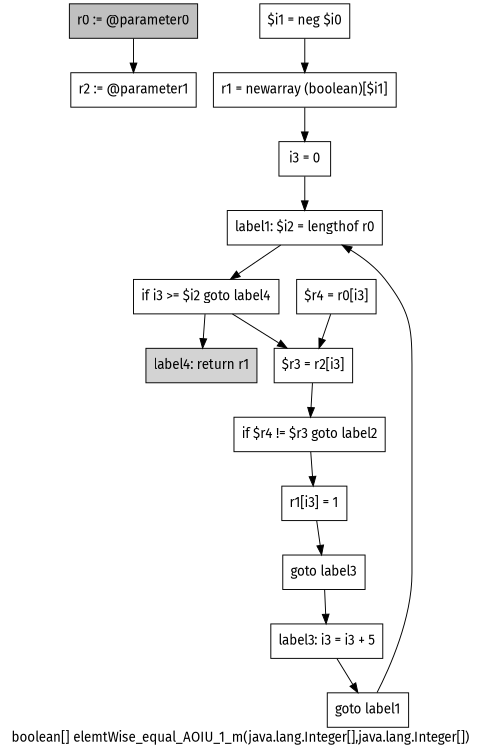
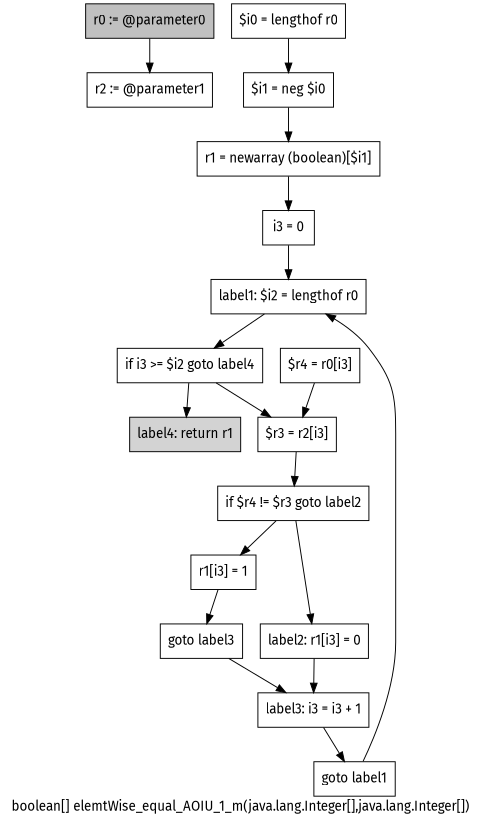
none -> (289, 21)
none -> (314, 641)
(327, 641) -> (313, 710)
